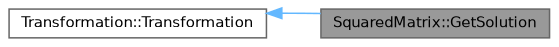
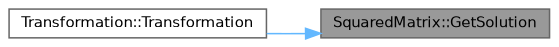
(301, 13) -> (286, 34)
